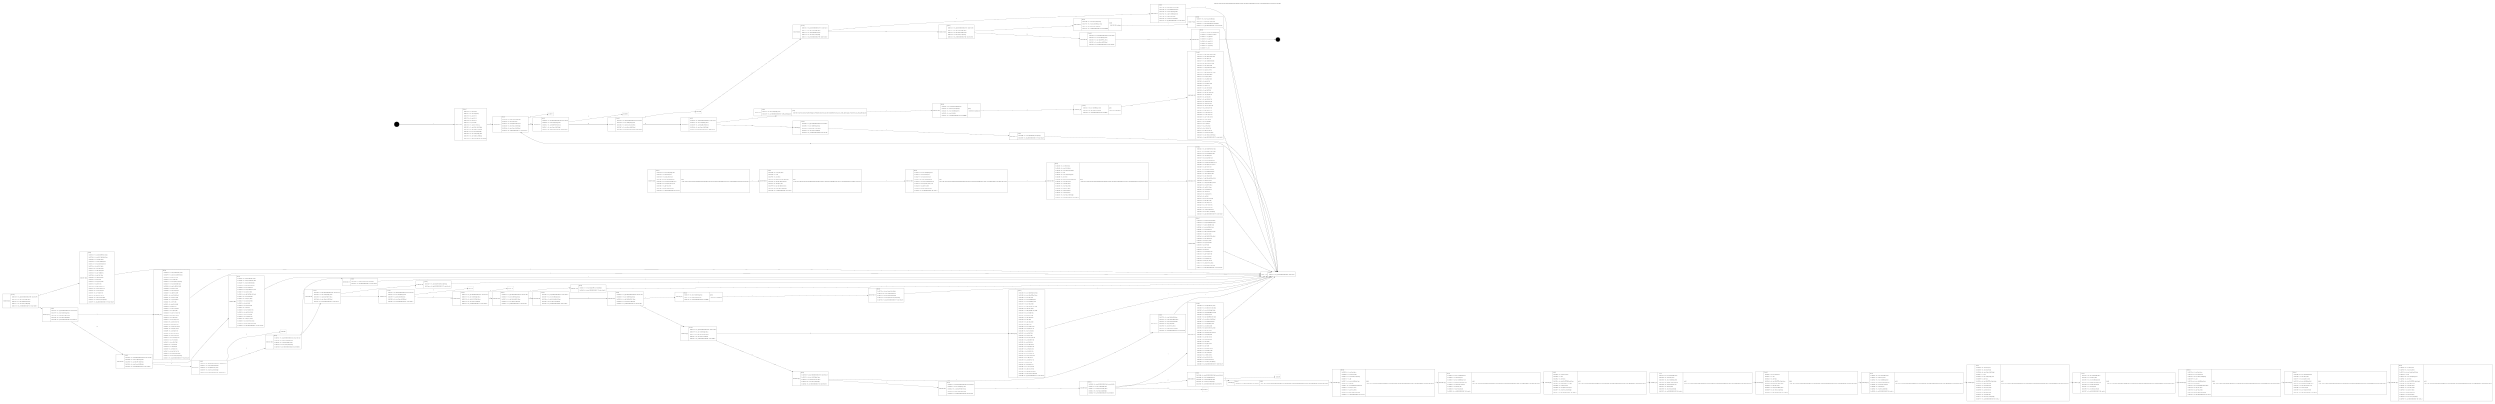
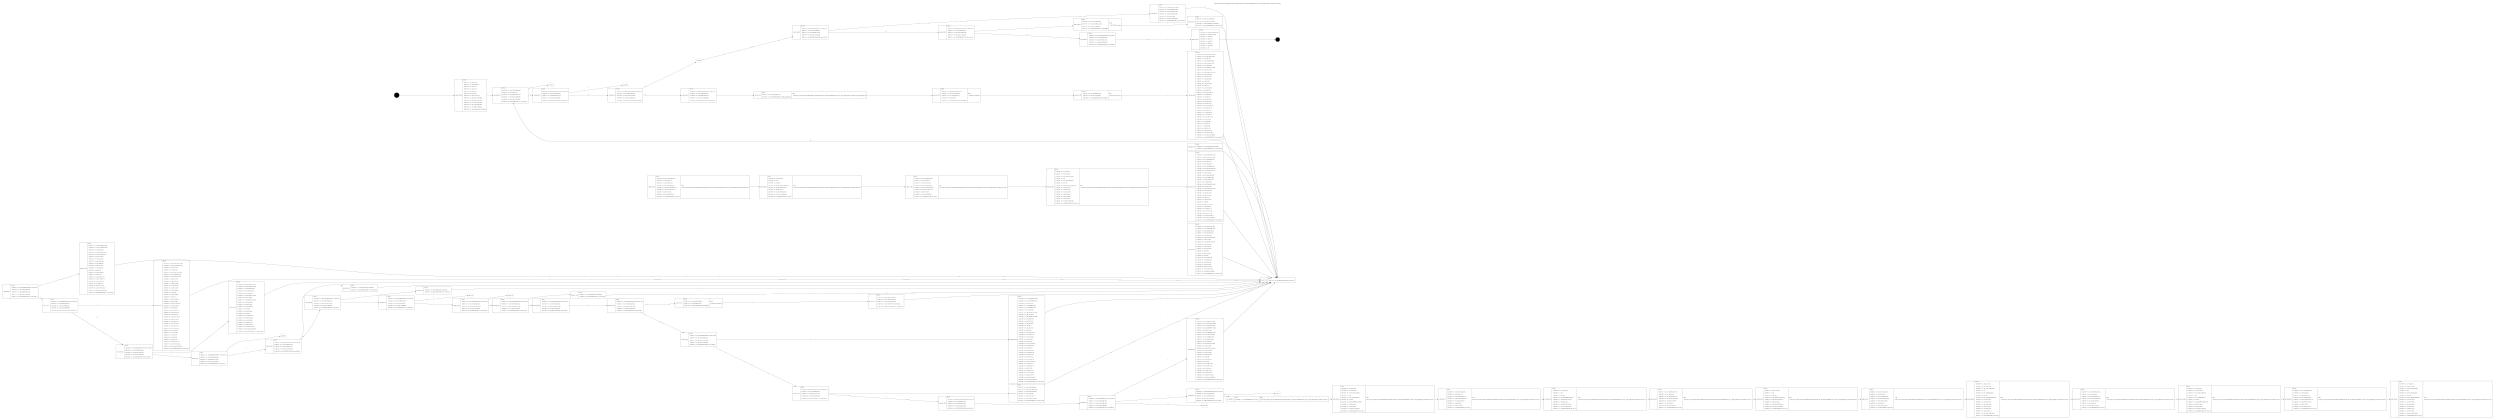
(810, 128) -> none
